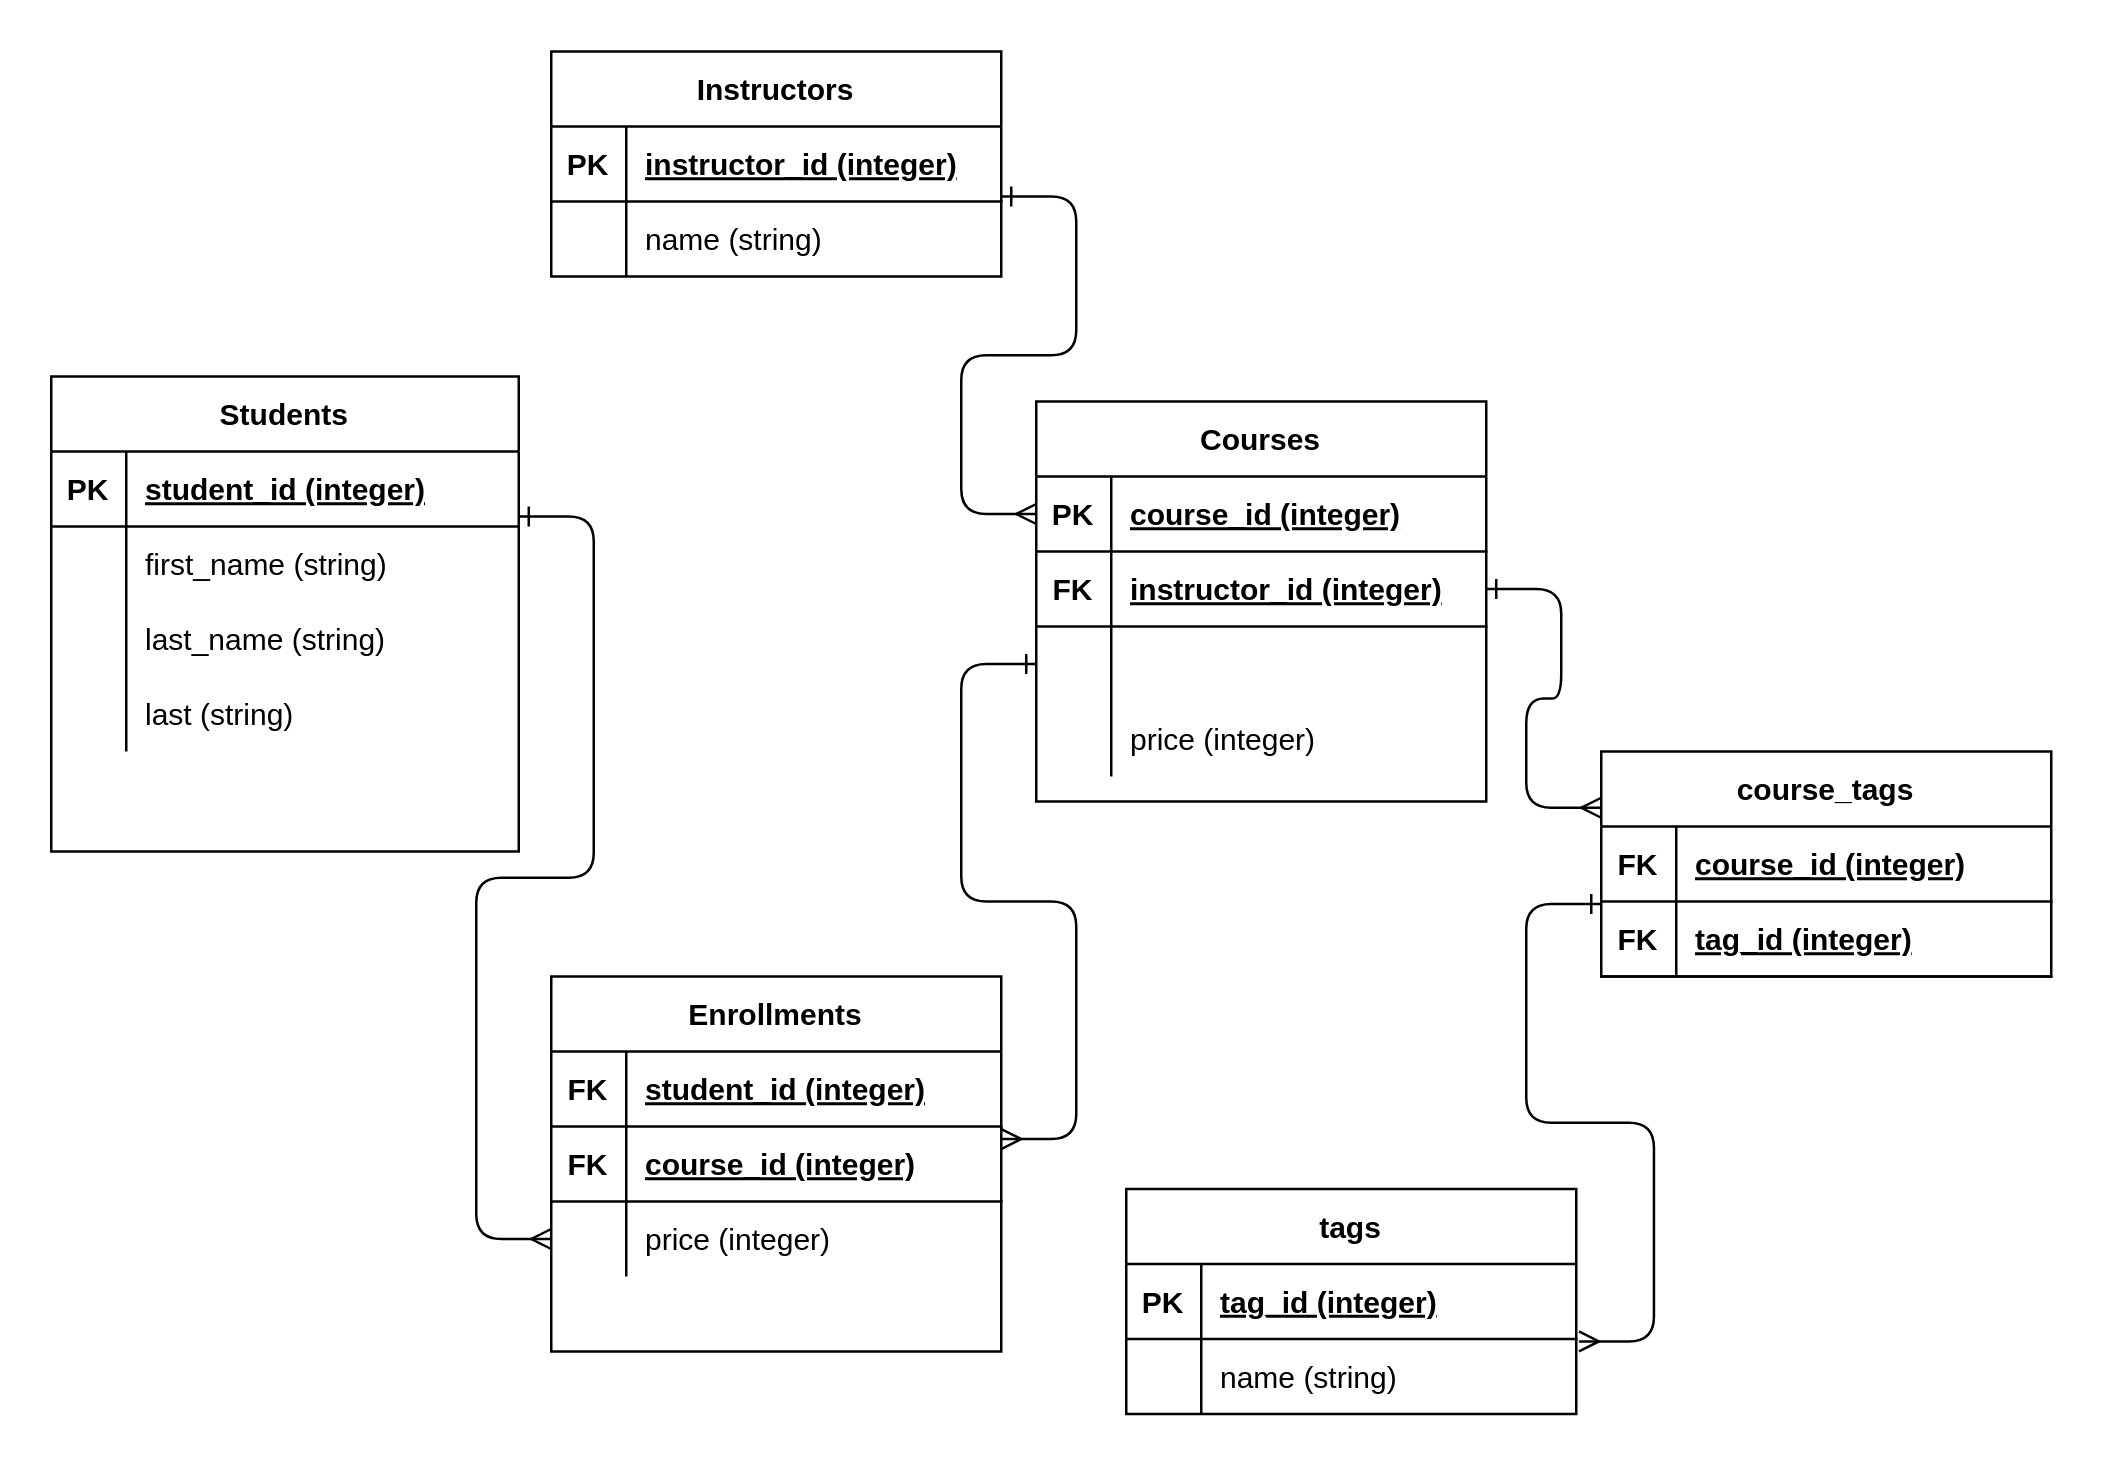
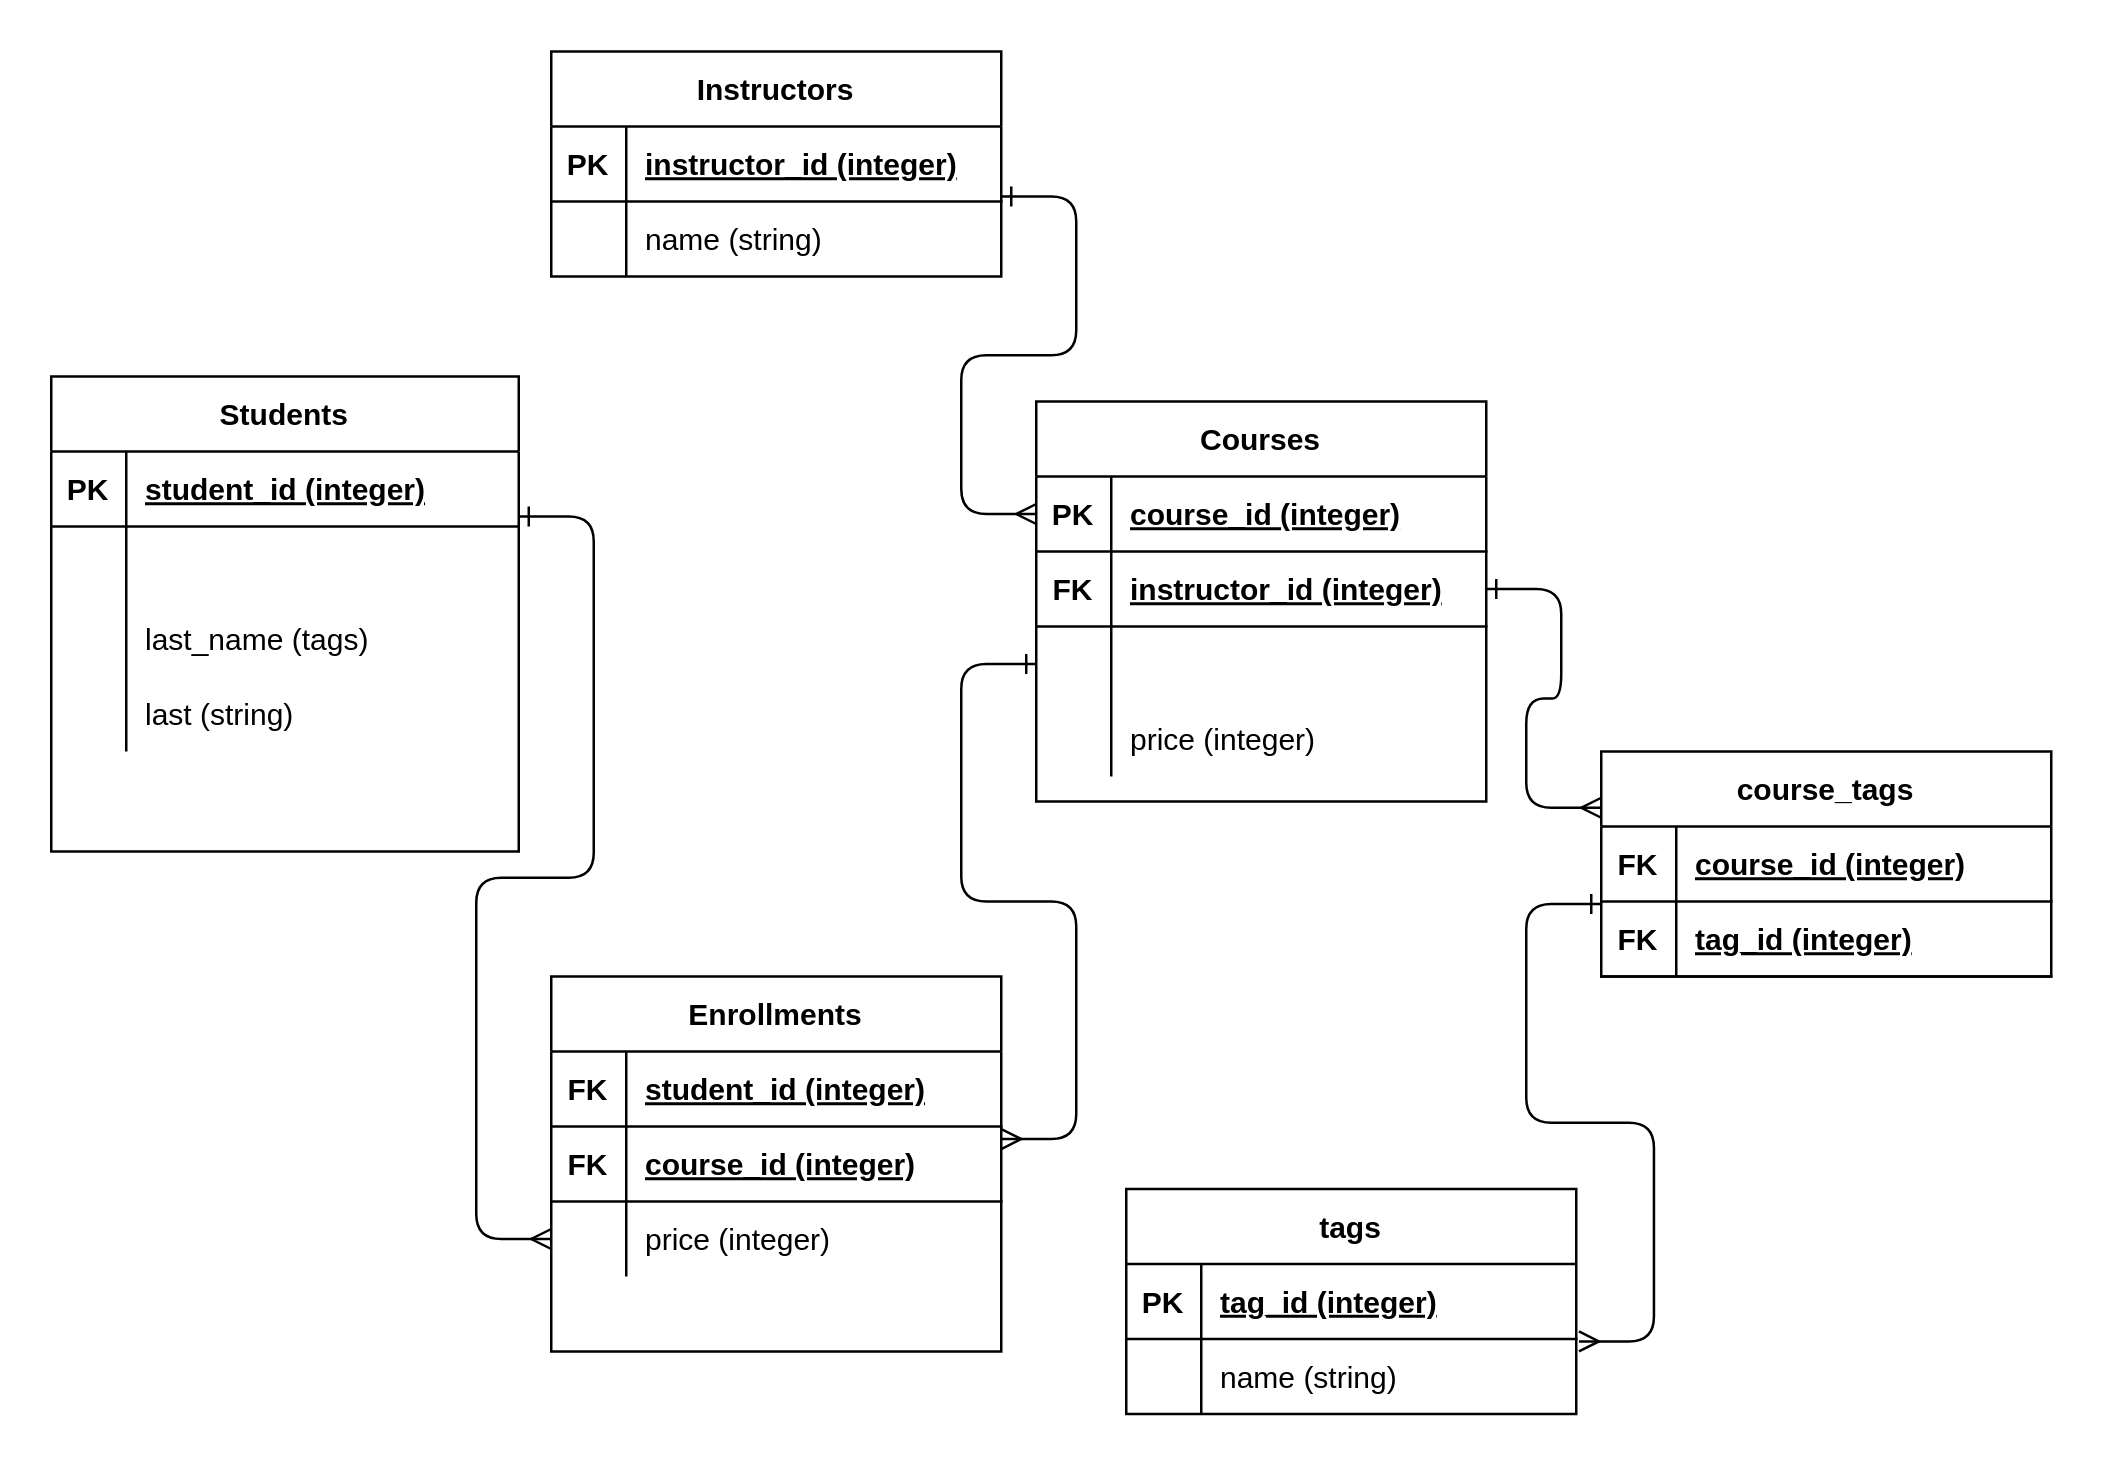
(323, 564) -> none
(285, 640) -> (272, 640)
